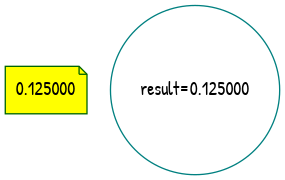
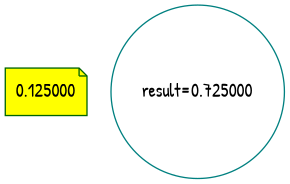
(195, 90) -> (198, 92)
